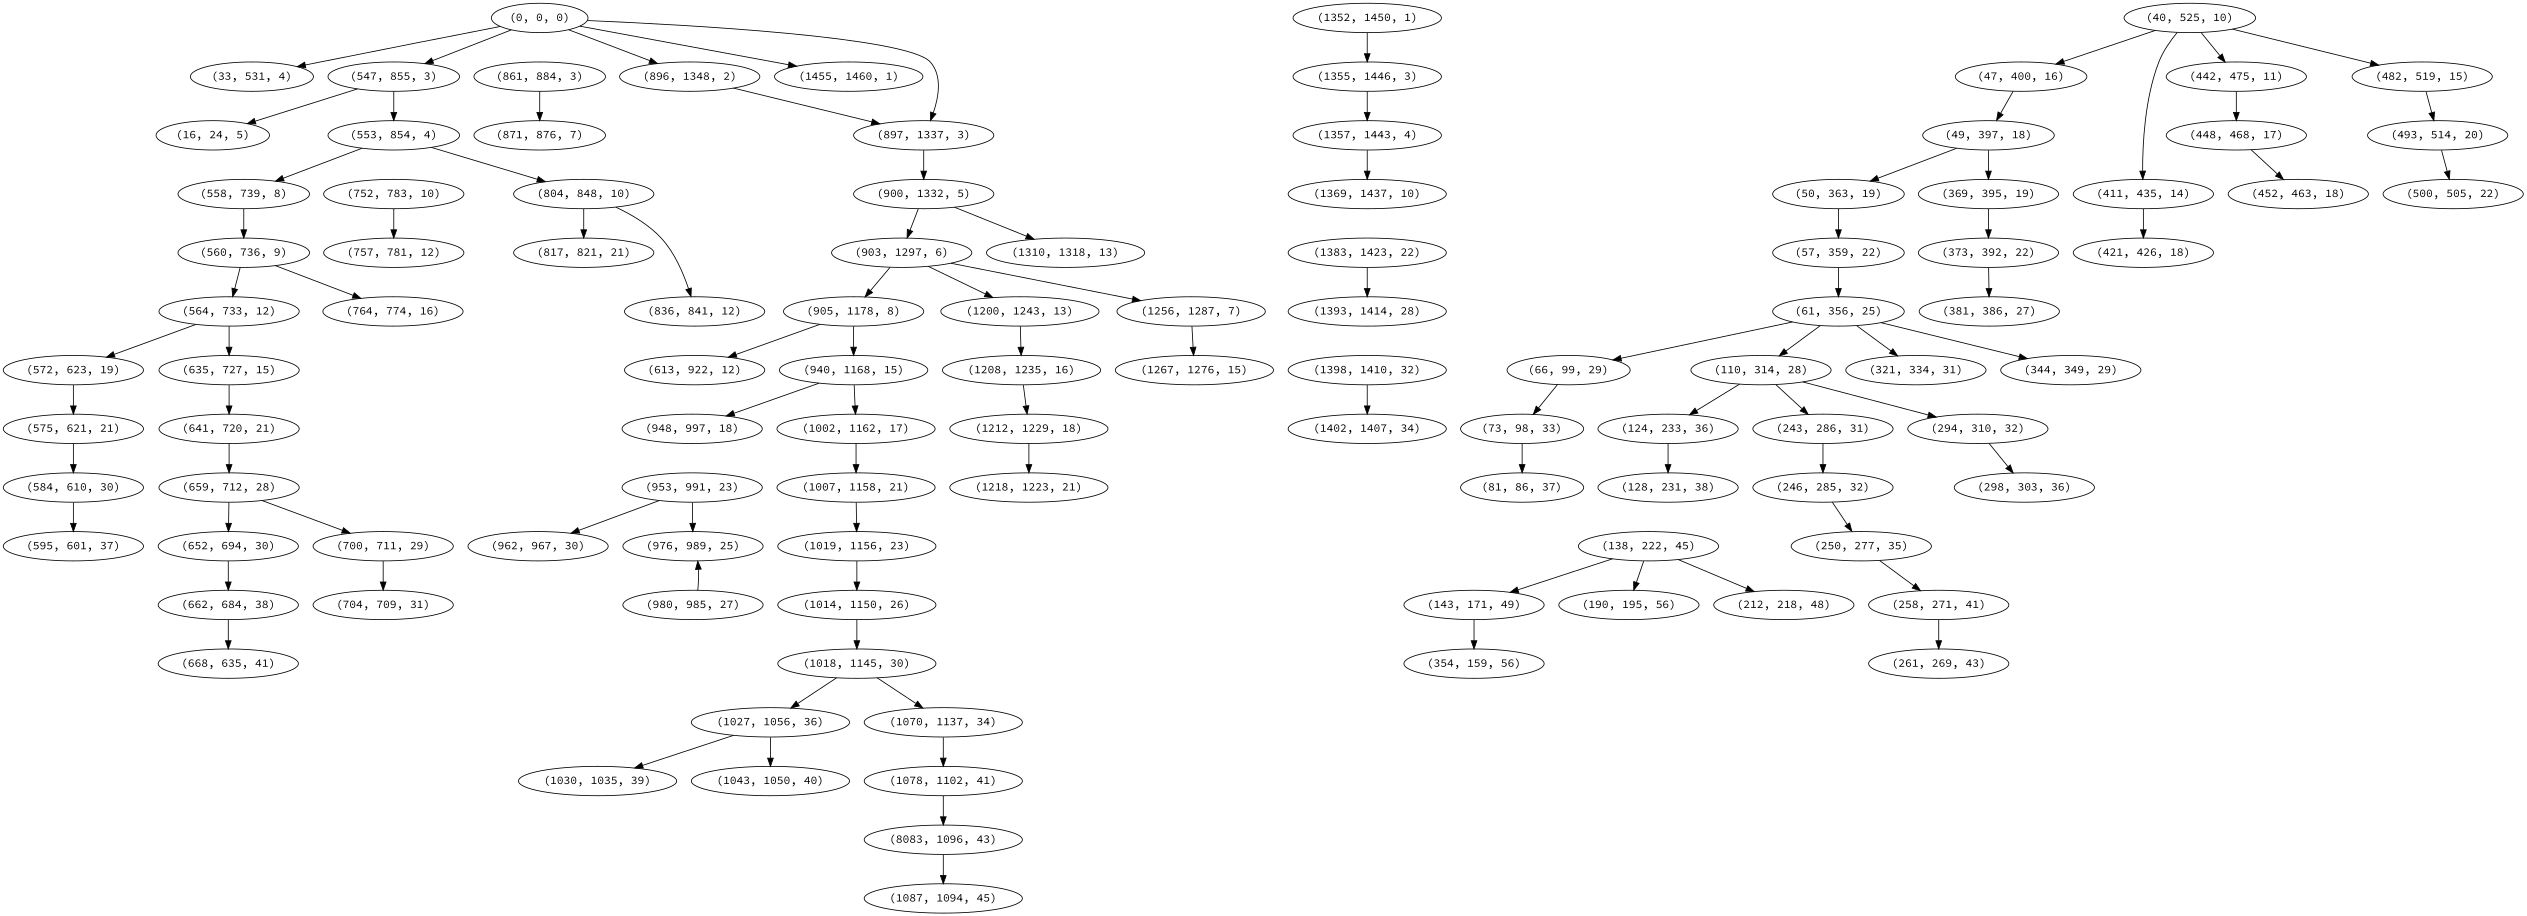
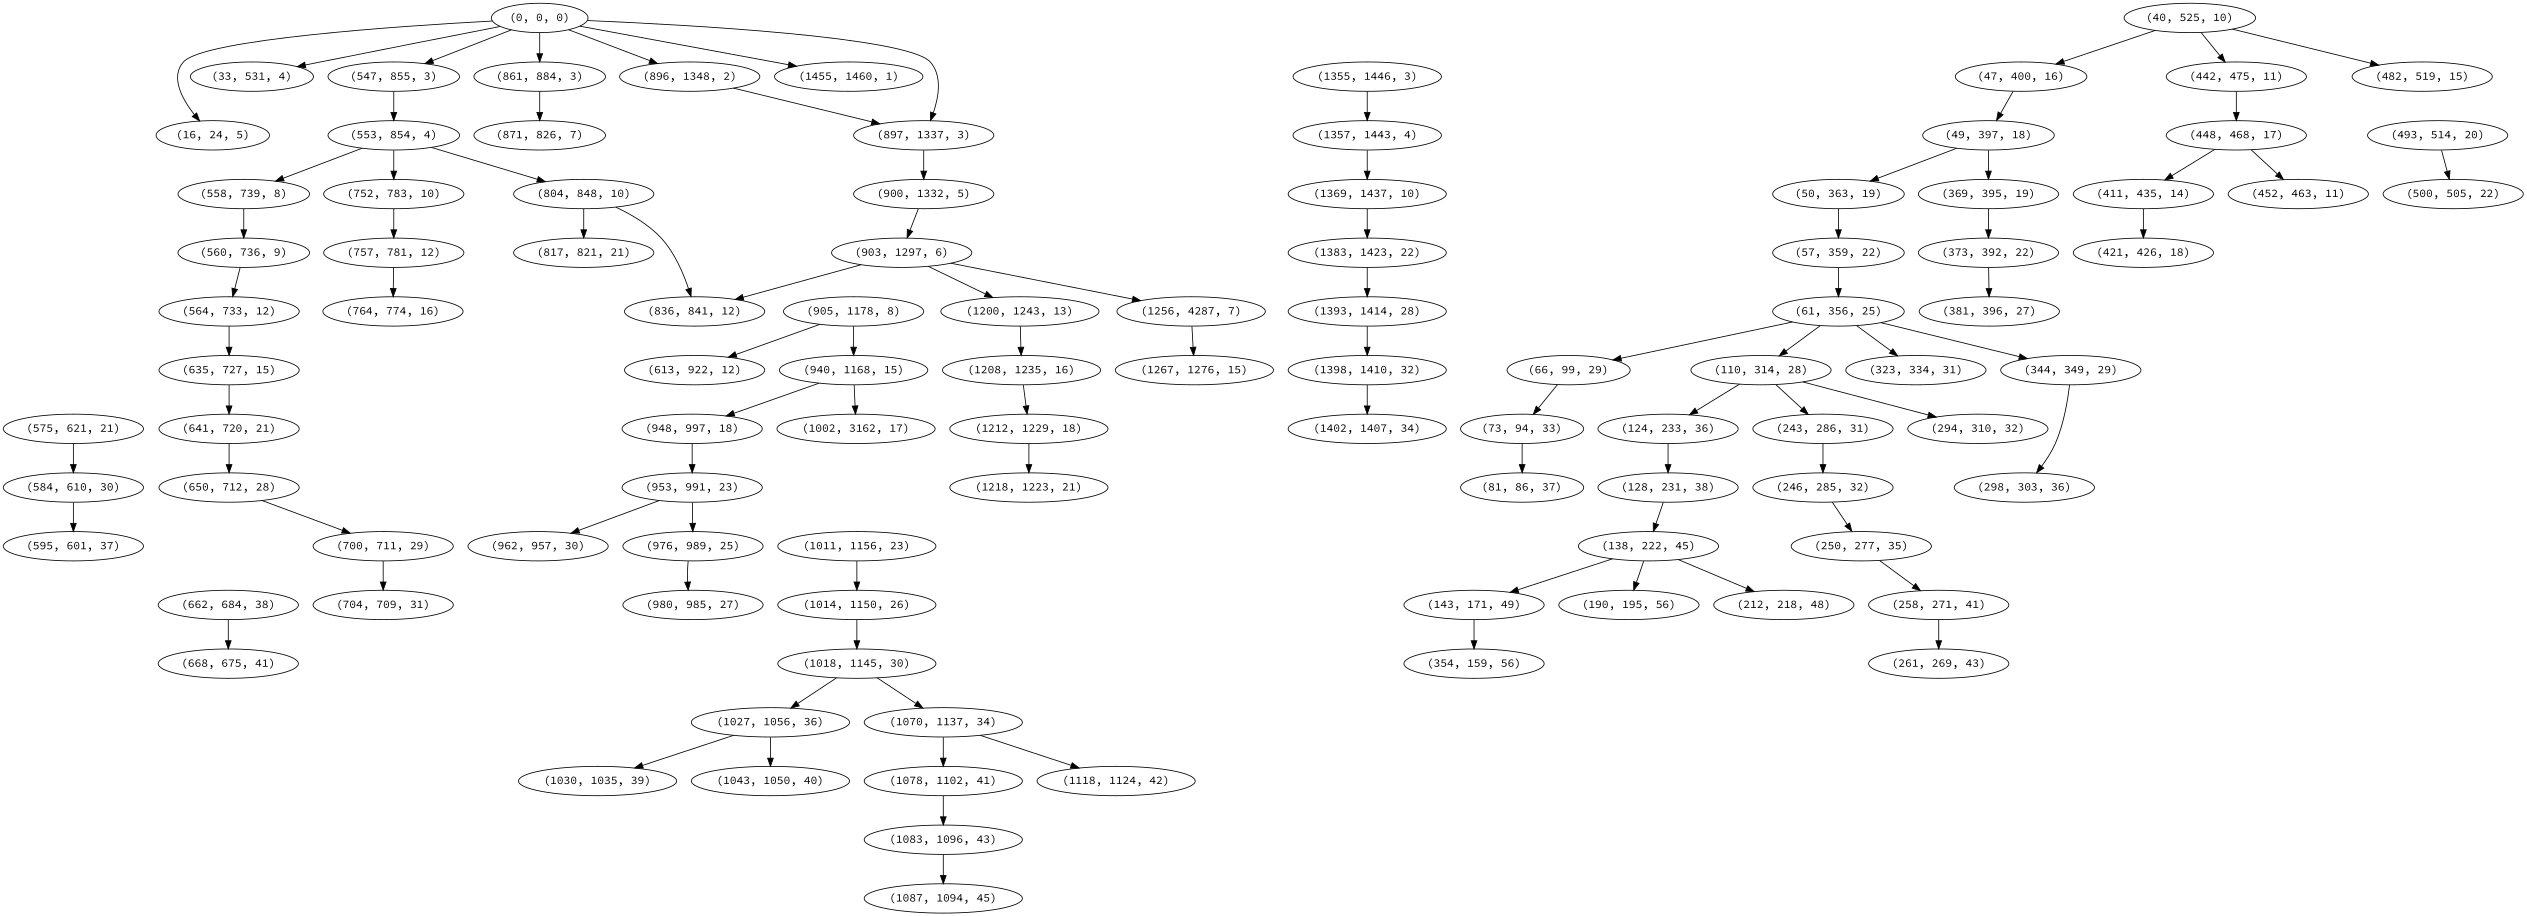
(1367, 18) -> none
none -> (540, 43)
(2149, 99) -> (2193, 163)
(2429, 102) -> none
(306, 105) -> (307, 35)
(540, 135) -> (540, 135)
none -> (394, 161)
(2298, 194) -> (2298, 194)
none -> (1367, 219)
(1066, 253) -> none
(880, 279) -> (802, 281)
(314, 281) -> (393, 278)
(1191, 311) -> (1191, 311)
(1989, 311) -> (1989, 311)
none -> (1367, 337)
(73, 370) -> none
(1916, 370) -> (1916, 370)
(856, 429) -> (856, 429)
(1522, 429) -> (1522, 429)
none -> (692, 454)
(1999, 455) -> (2061, 428)
(229, 488) -> (229, 488)
(856, 488) -> none
none -> (1660, 513)
(228, 546) -> none
(538, 546) -> (538, 546)
(857, 546) -> (857, 546)
(698, 580) -> (688, 572)
(228, 664) -> (228, 664)
none -> (1116, 781)
(943, 840) -> (943, 840)
